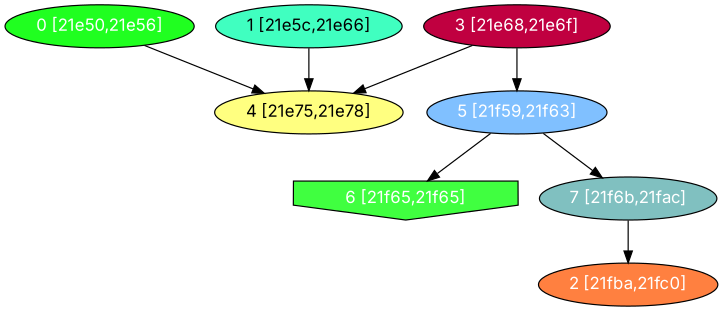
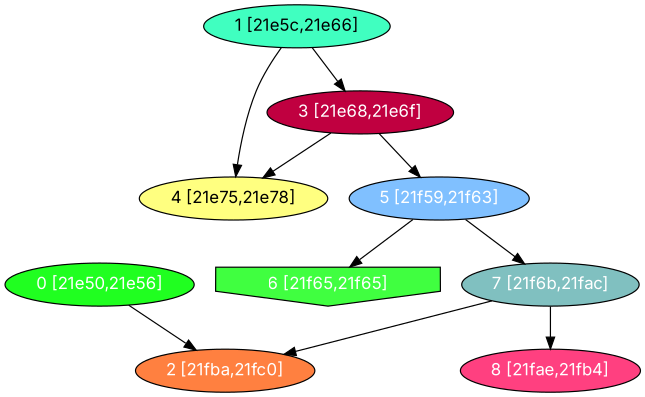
none -> (325, 65)
(199, 67) -> (157, 324)
none -> (550, 371)
